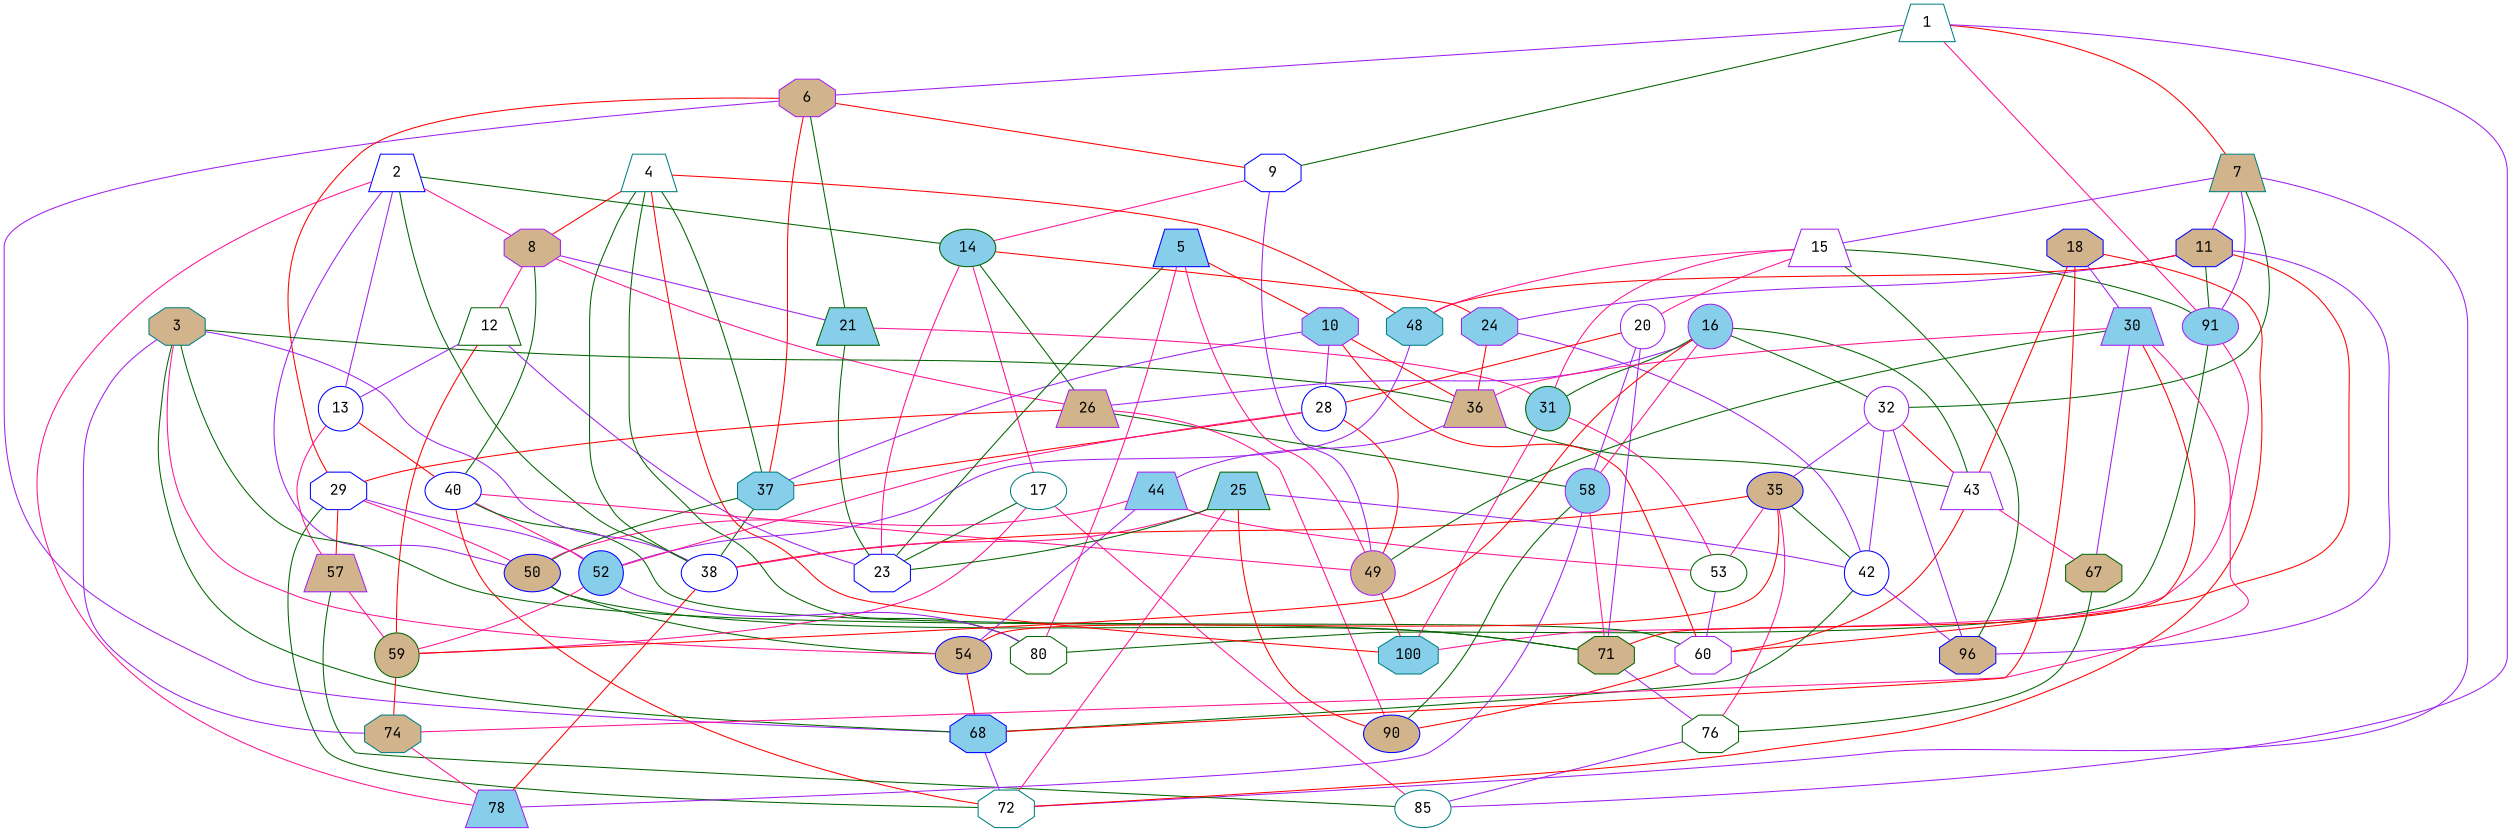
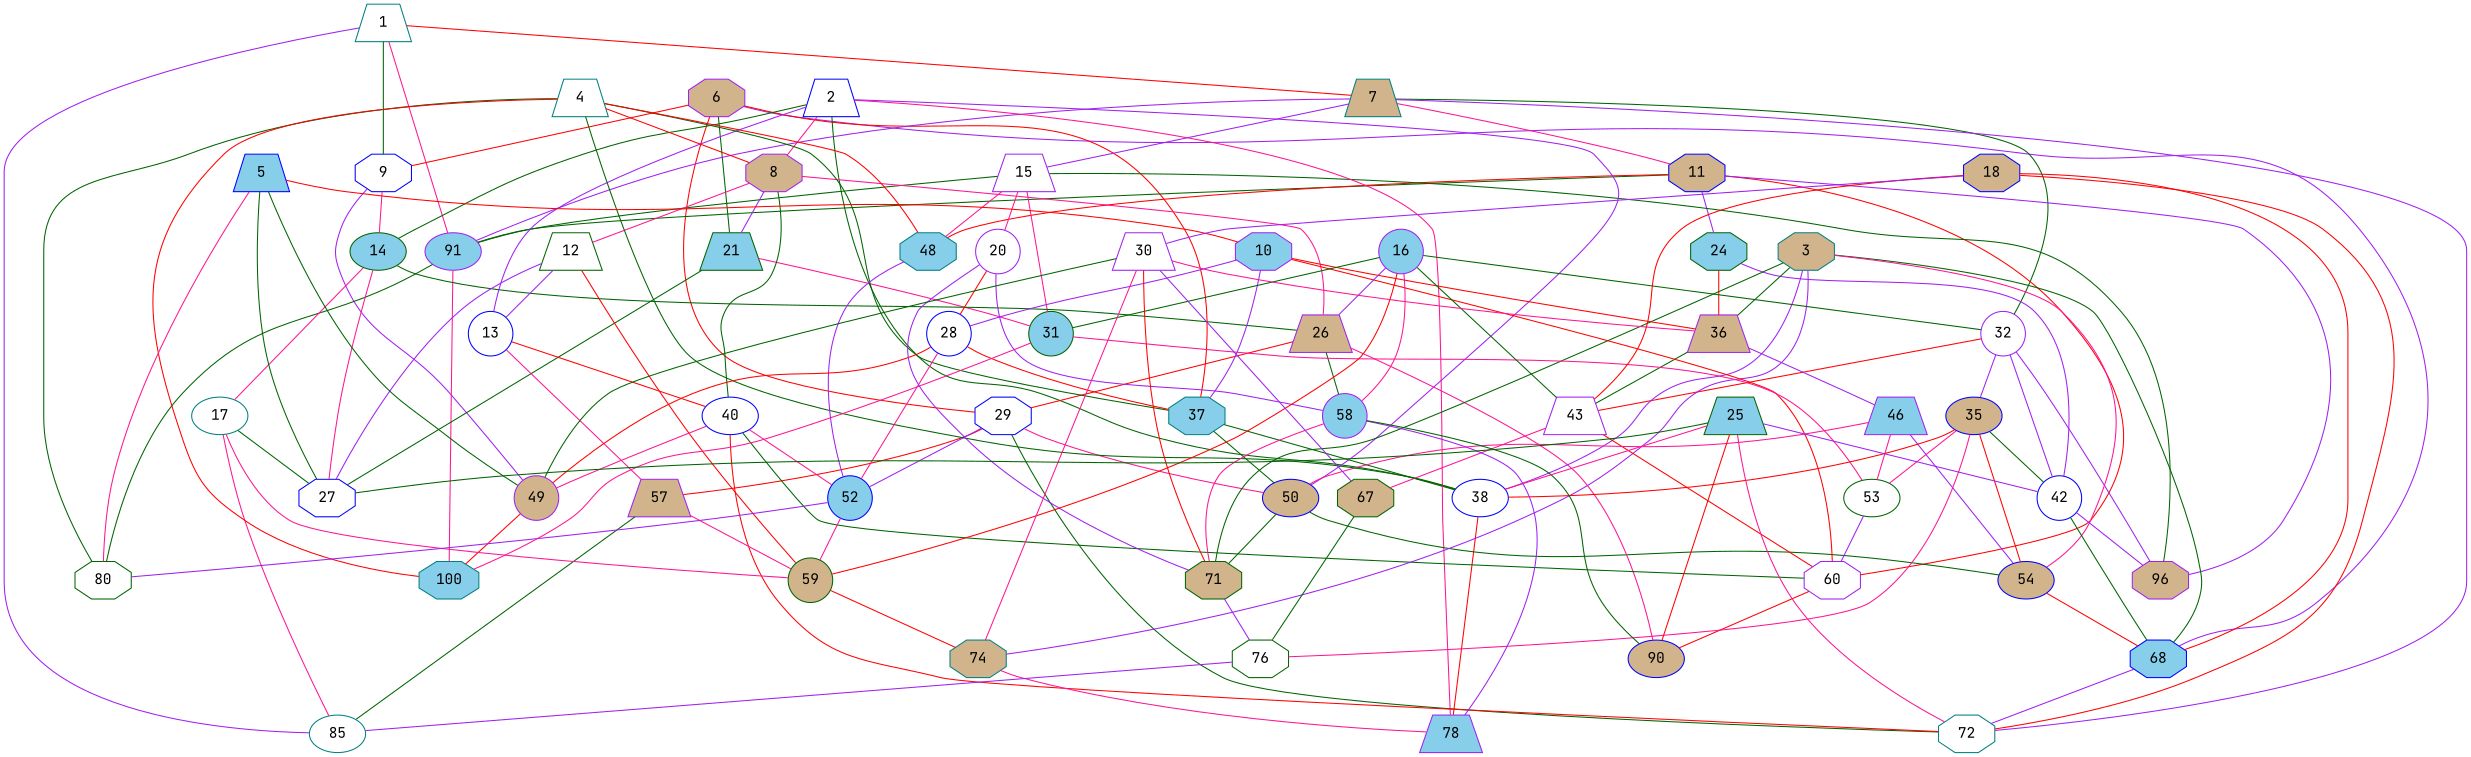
(1370, 60) -> none
(1210, 275) -> none
(1490, 327) -> (1719, 252)
(2132, 327) -> (1144, 252)
(1244, 411) -> (364, 363)
(1156, 491) -> (1896, 416)
(882, 573) -> (327, 498)
(1968, 655) -> (2160, 580)
